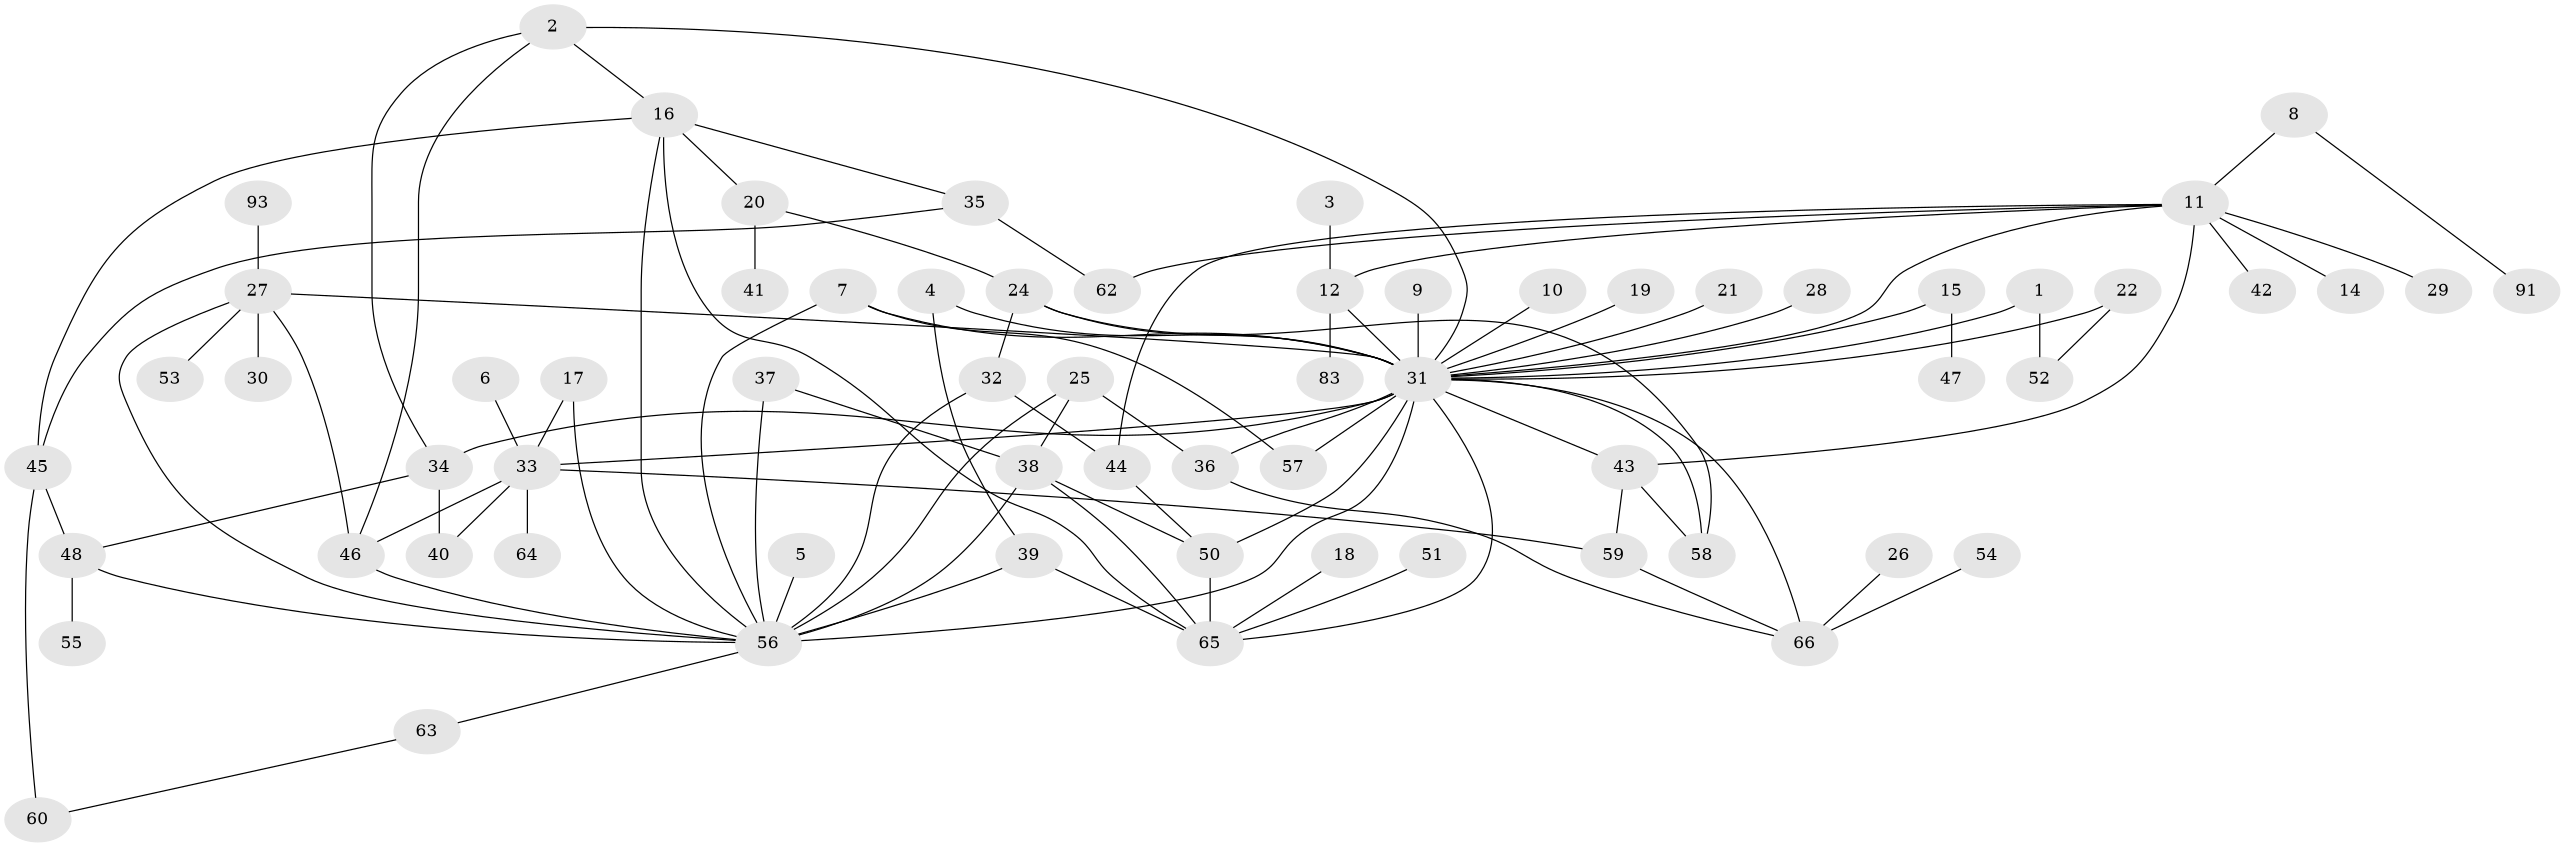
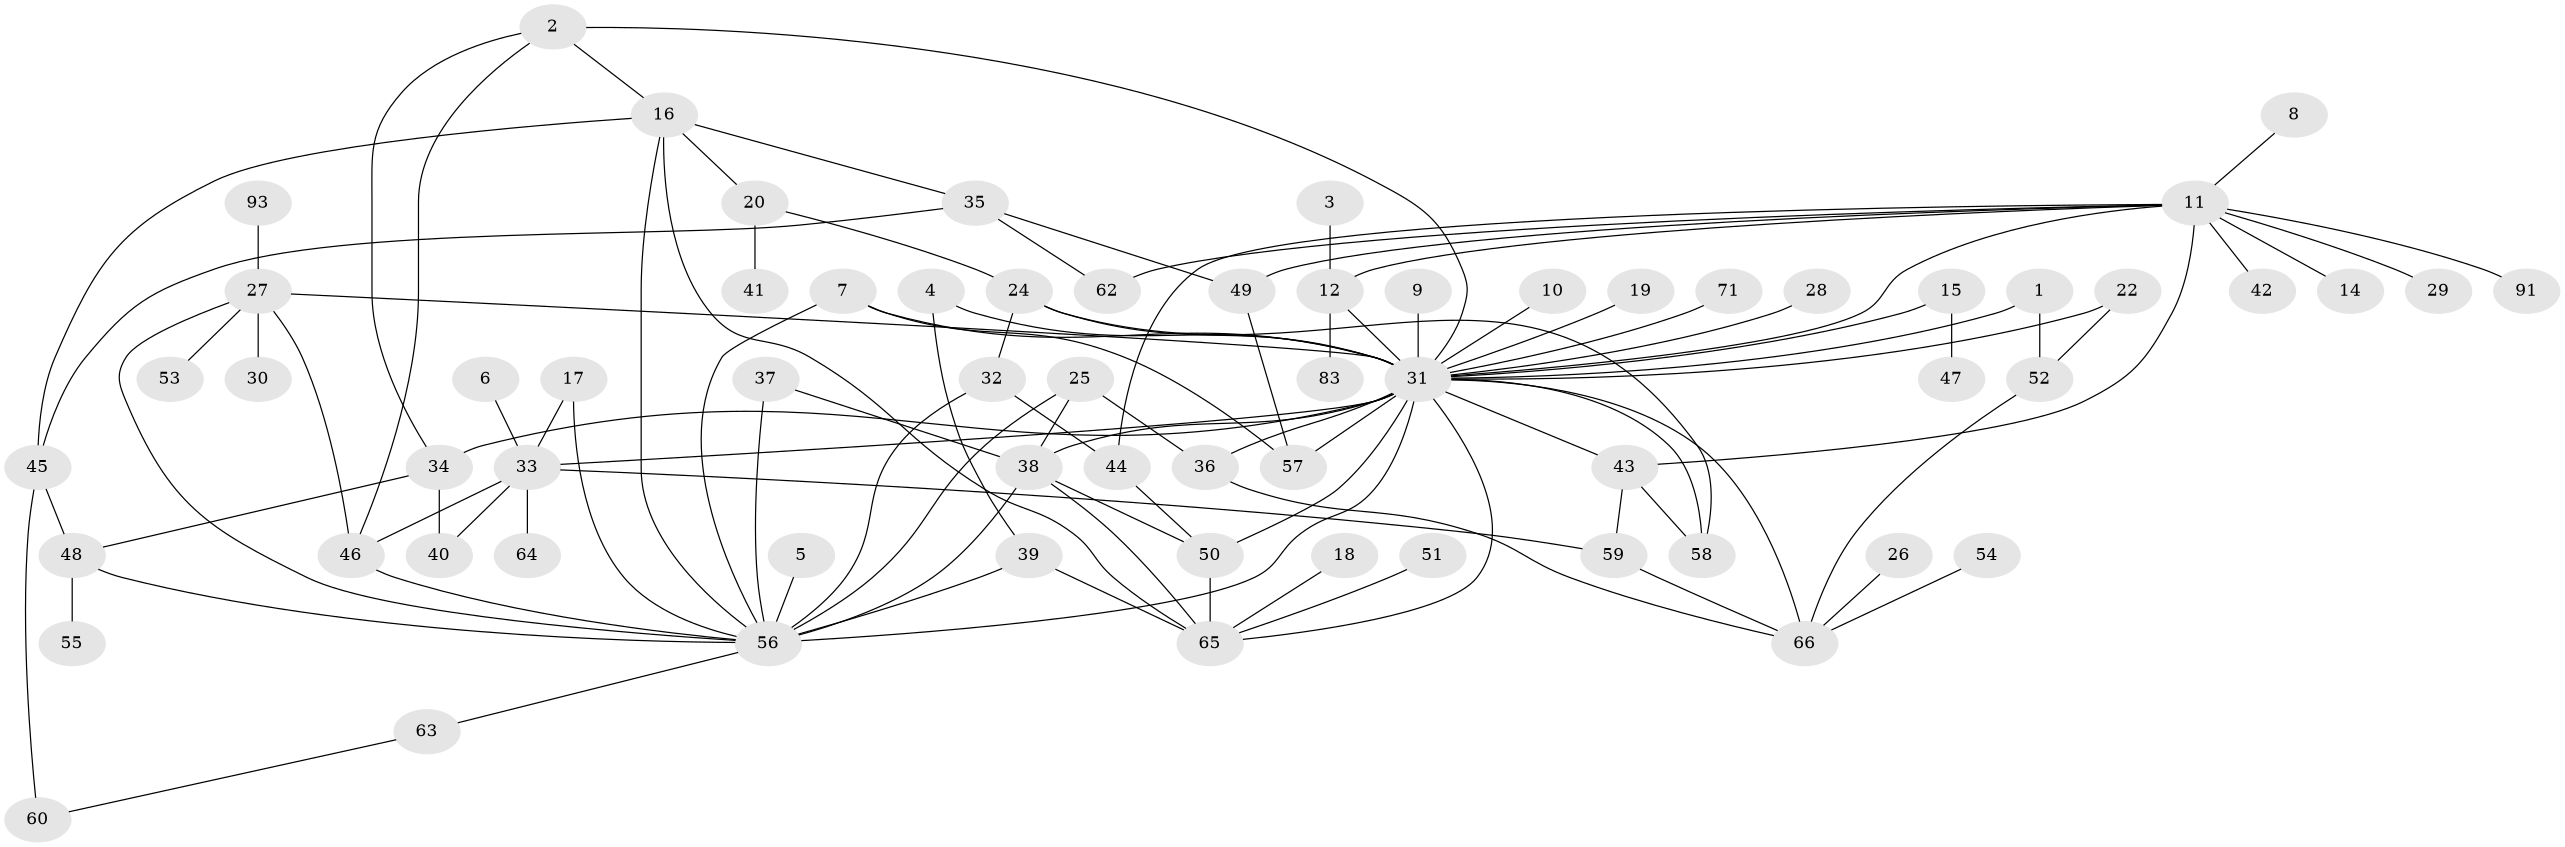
(2411, 203) -> (2366, 236)
none -> (1242, 291)
(1729, 291) -> (1729, 291)
none -> (1224, 423)
none -> (1893, 491)
